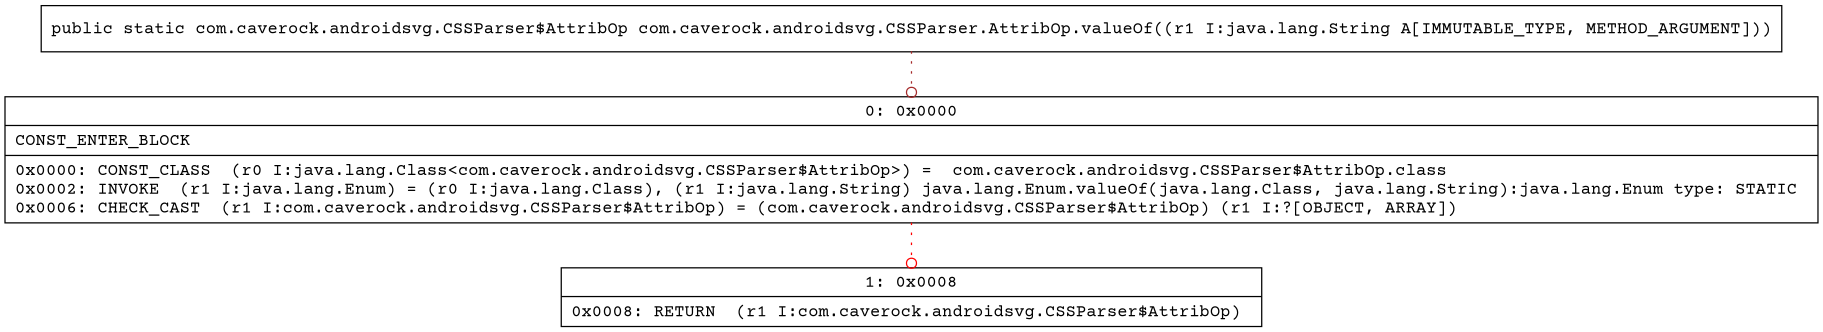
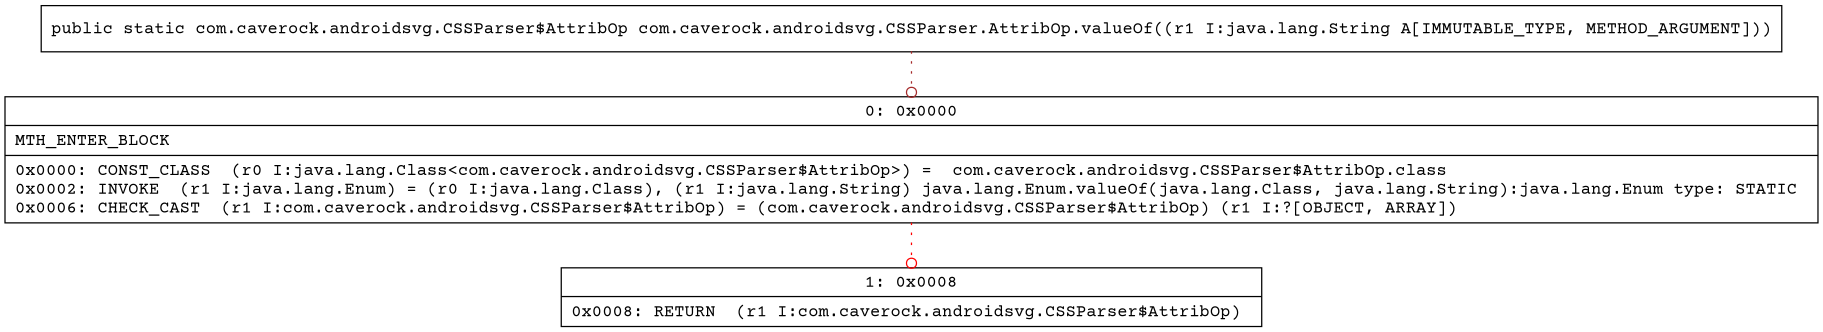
(103, 140) -> (92, 140)
